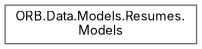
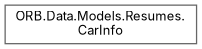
(101, 24) -> (101, 24)
